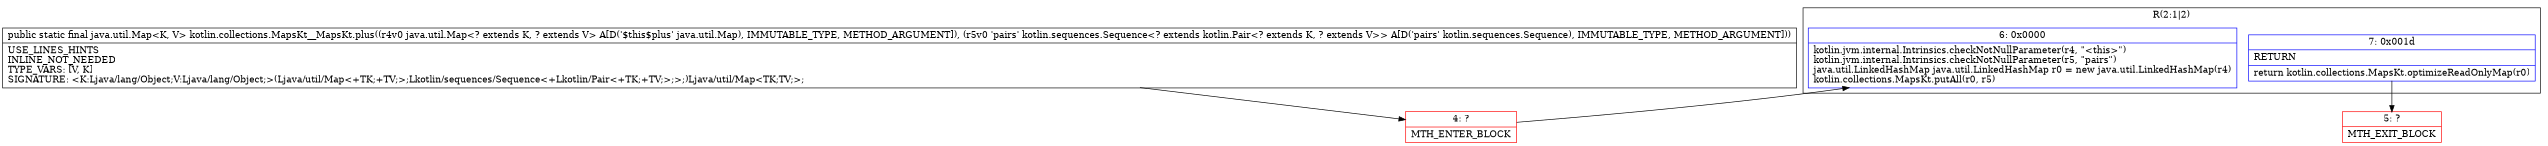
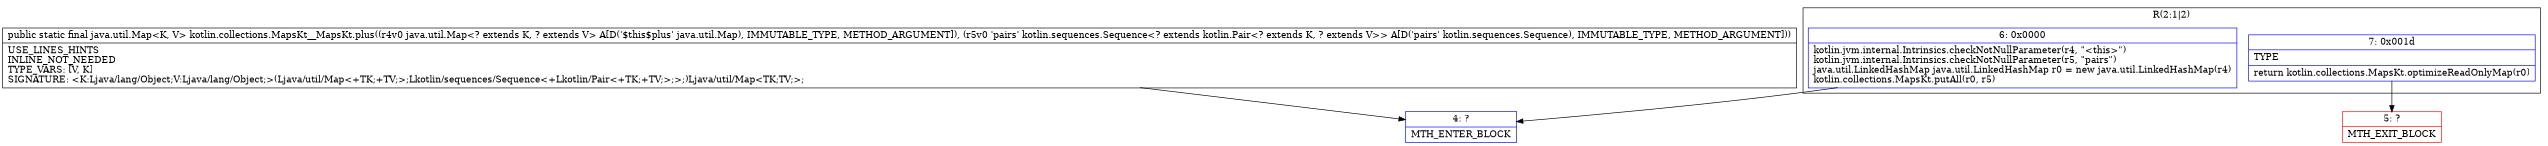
(2275, 57) -> (2267, 57)
(1680, 108) -> (1680, 106)
(1461, 127) -> (1461, 127)
